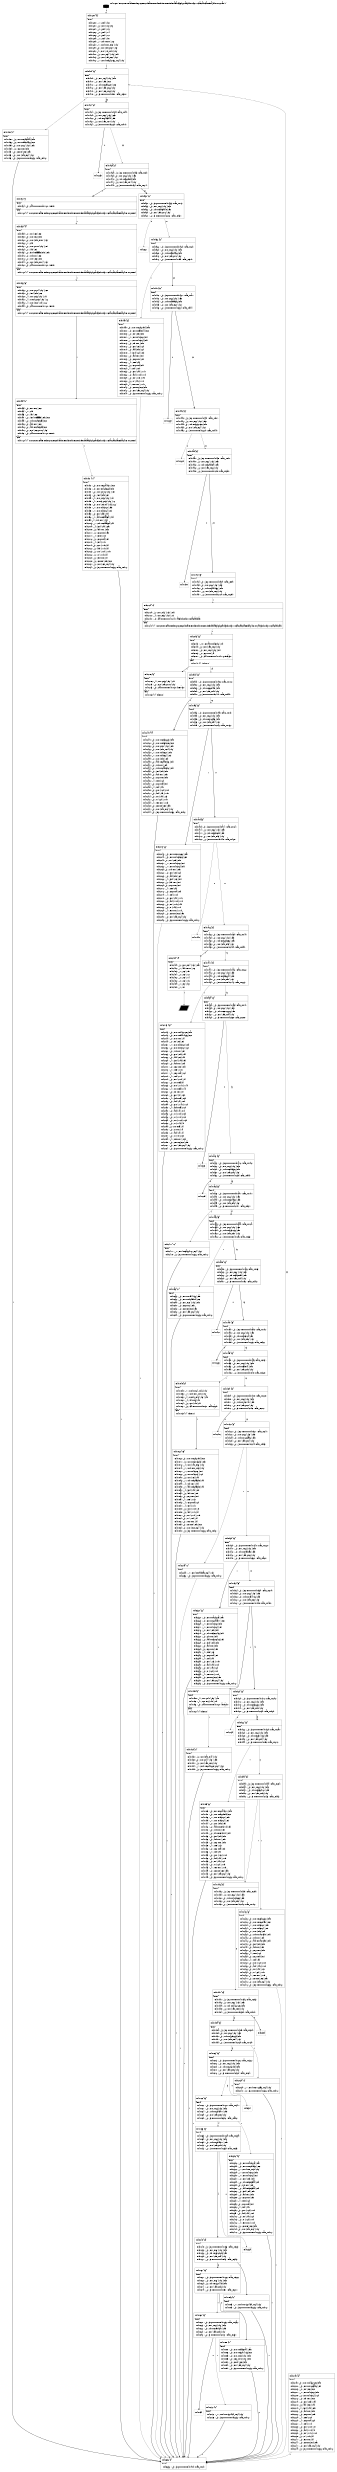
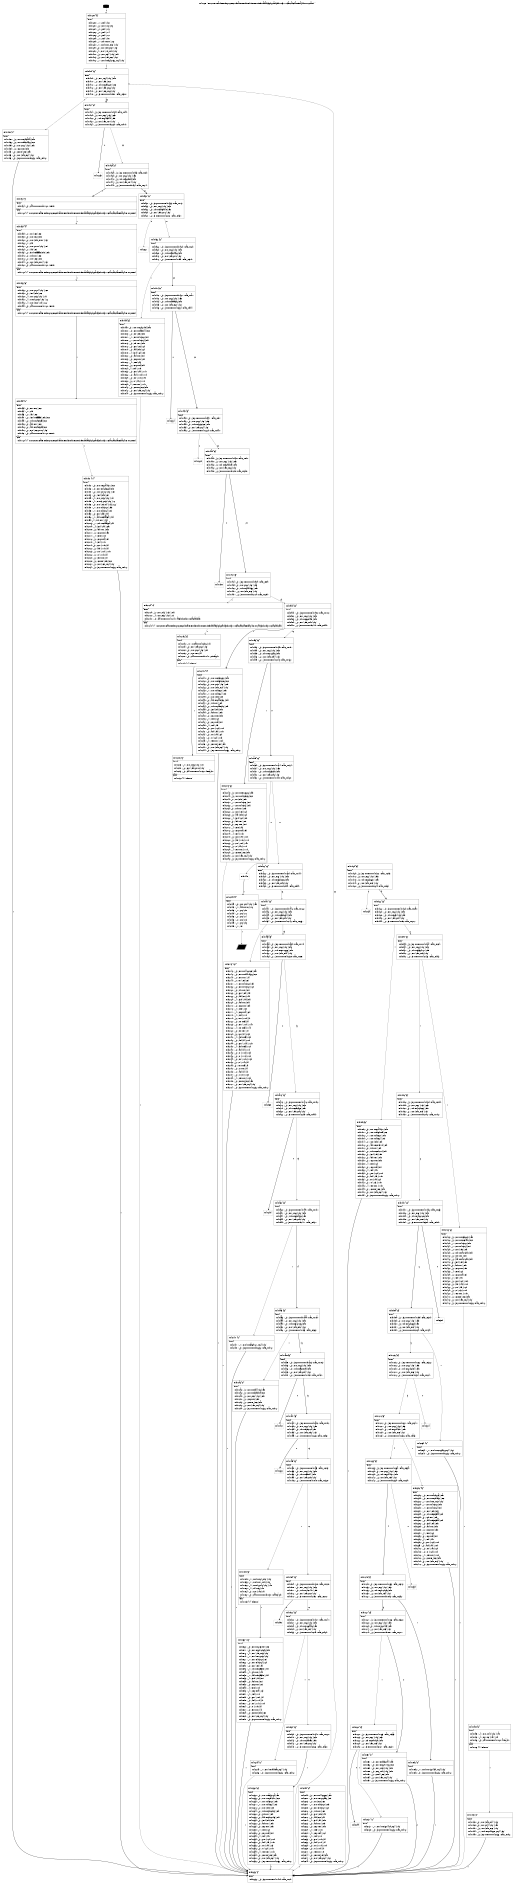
(211, 669) -> (277, 600)
(204, 953) -> (244, 887)
(251, 1594) -> none
